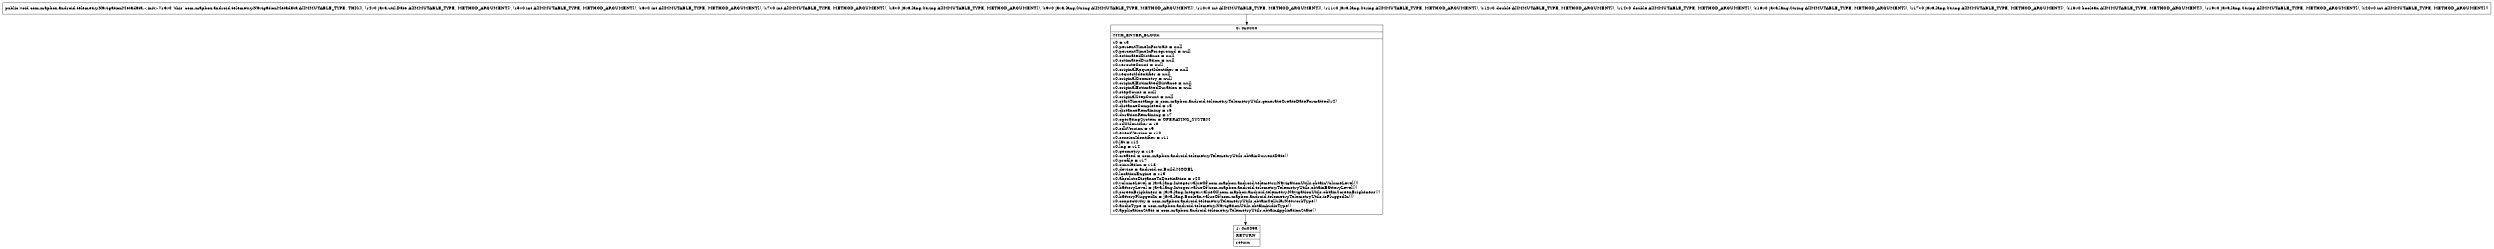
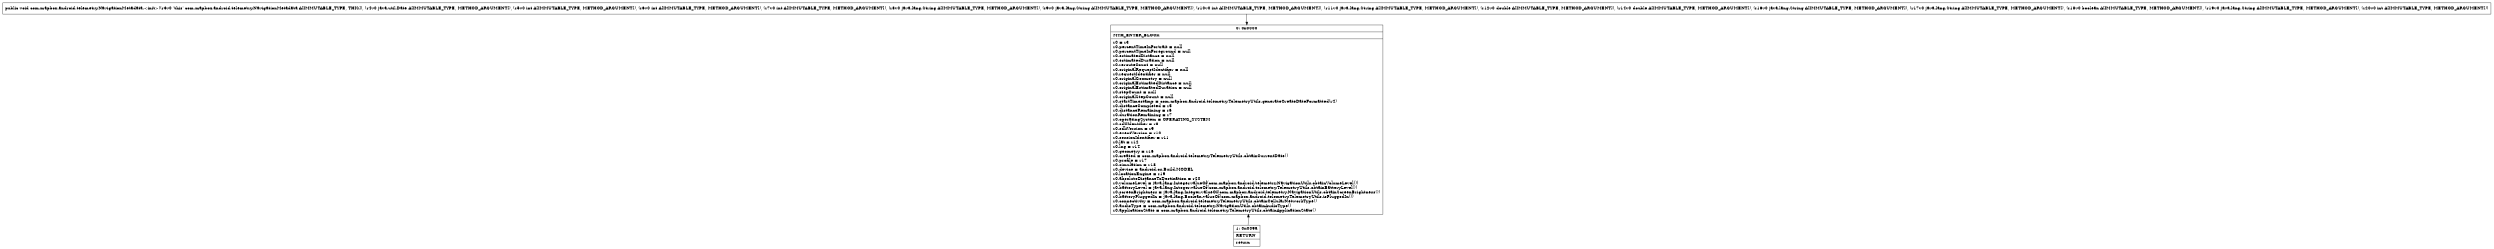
(1245, 218) -> (1248, 221)
